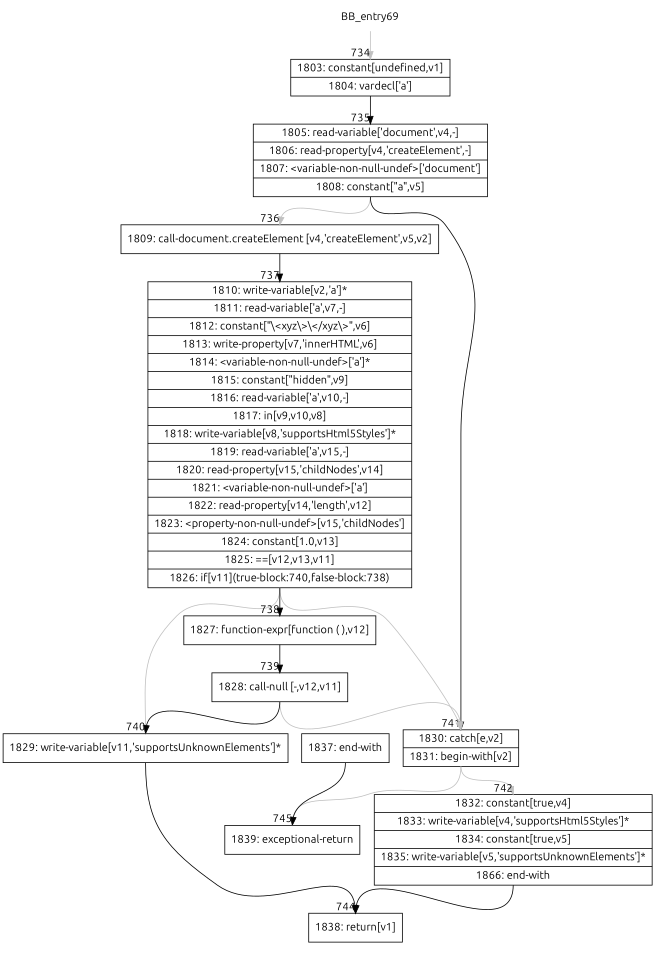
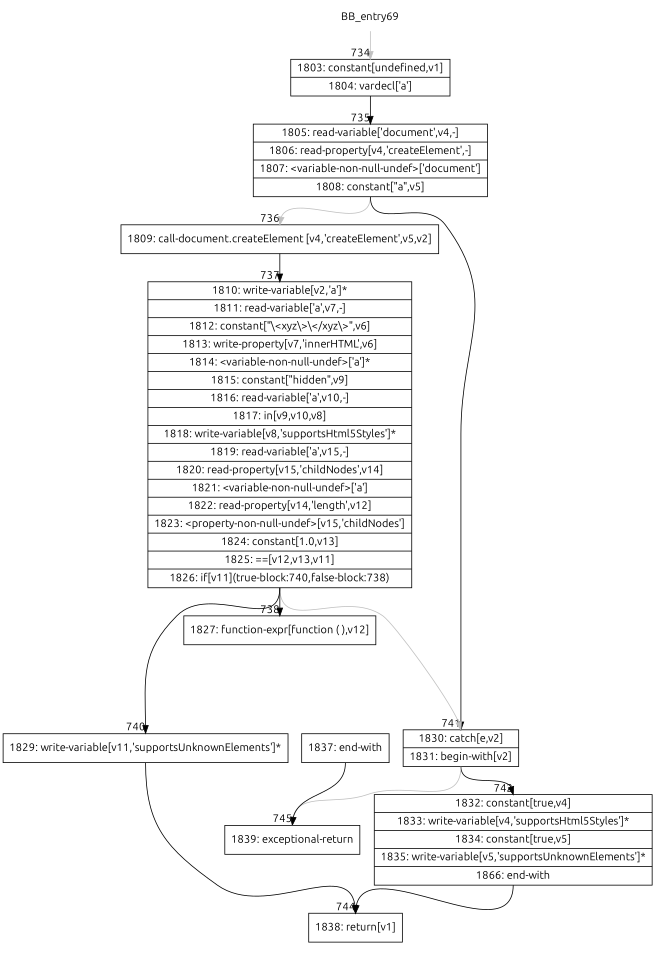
(177, 616) -> (177, 616)
(280, 687) -> none
(483, 780) -> (483, 780)
